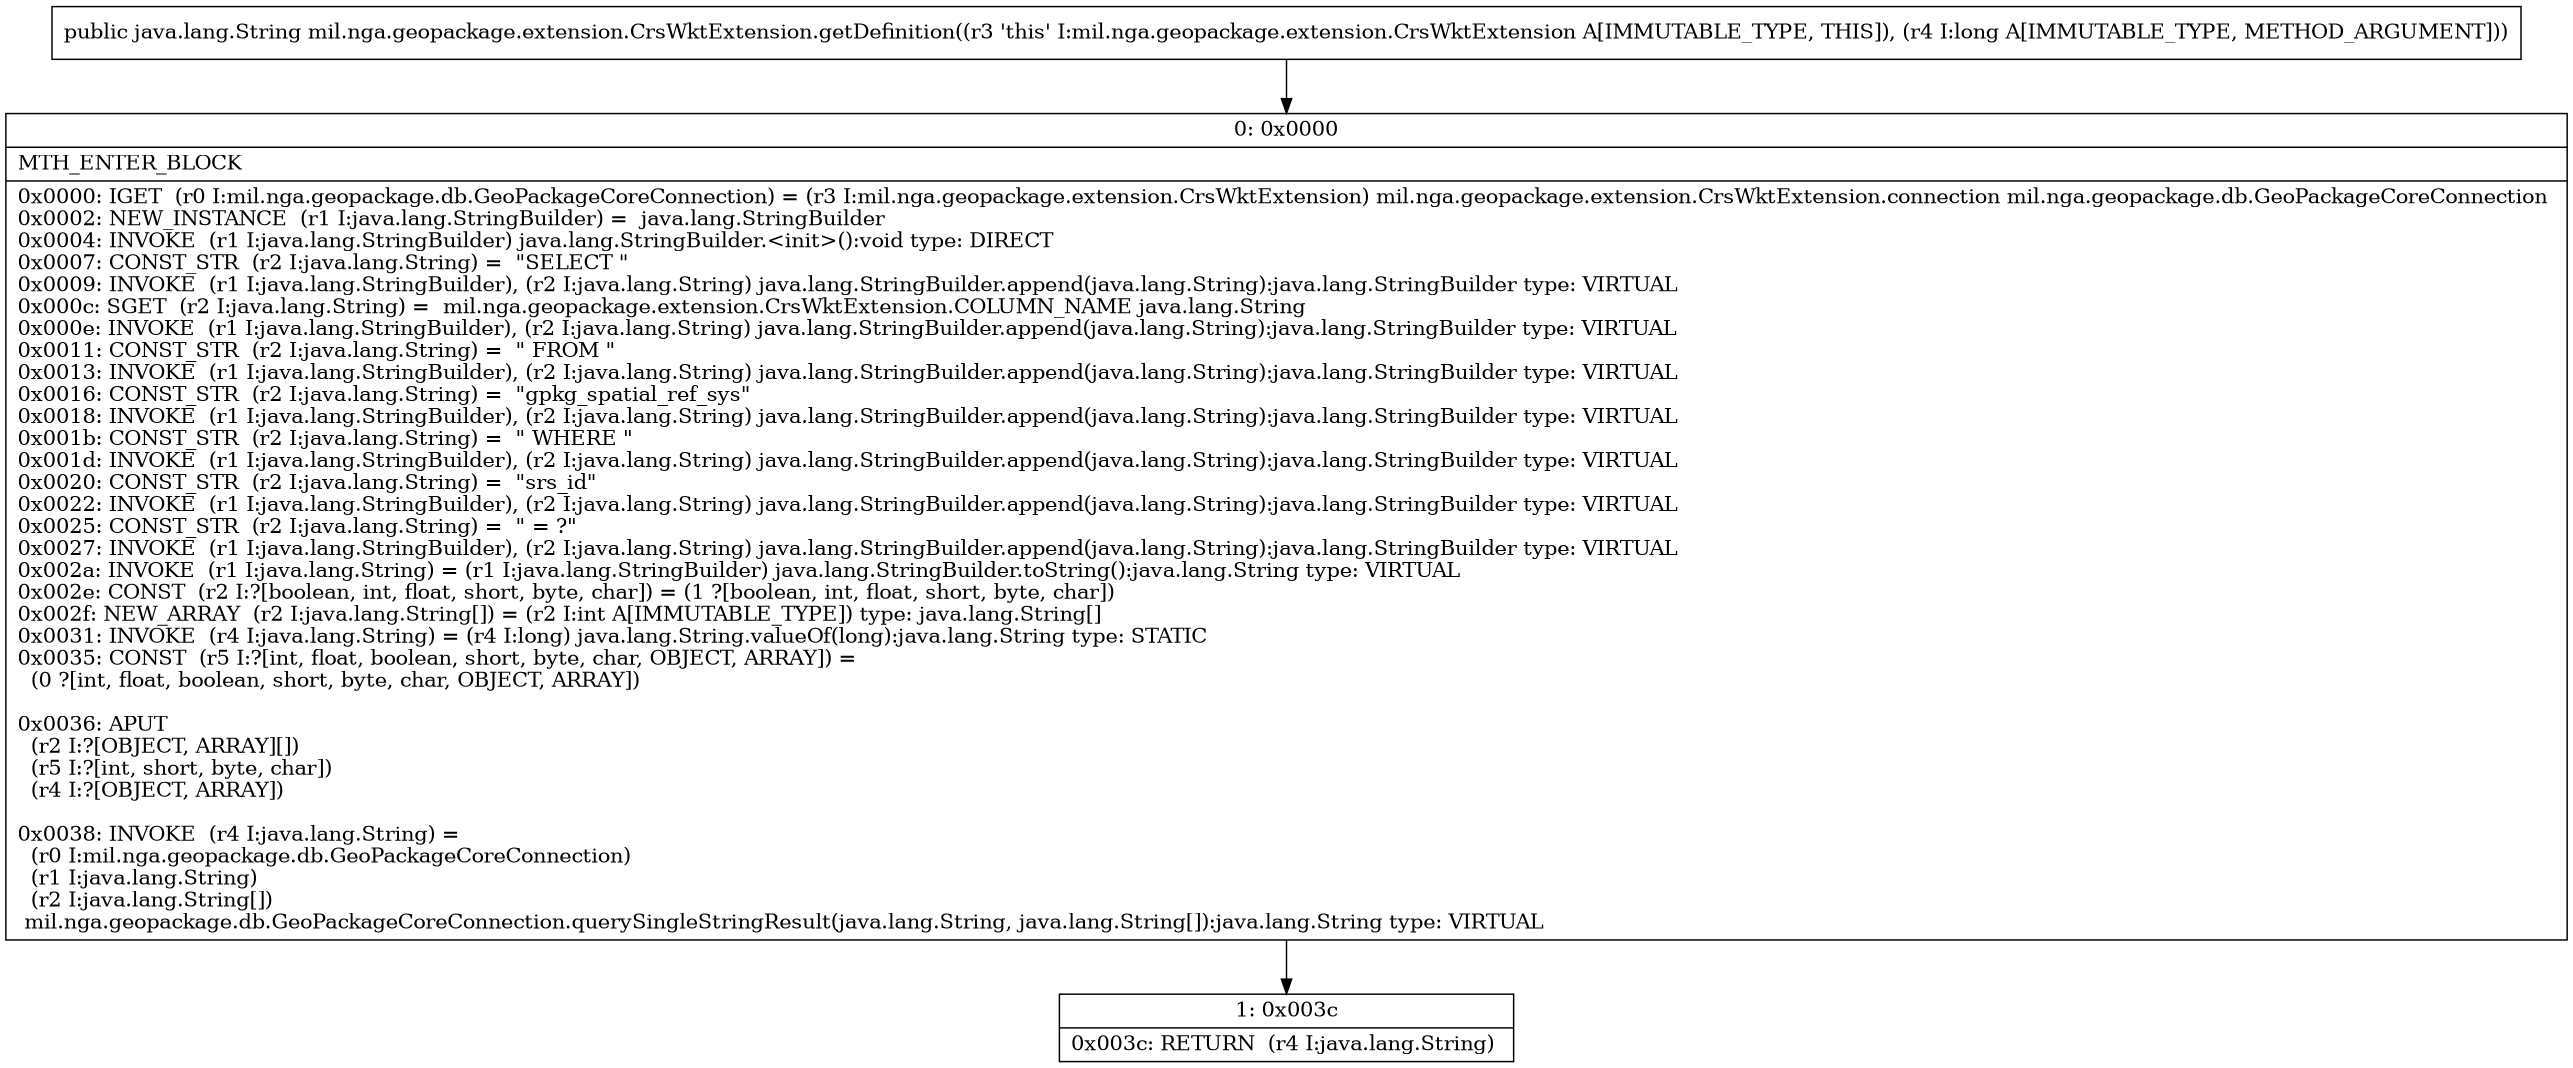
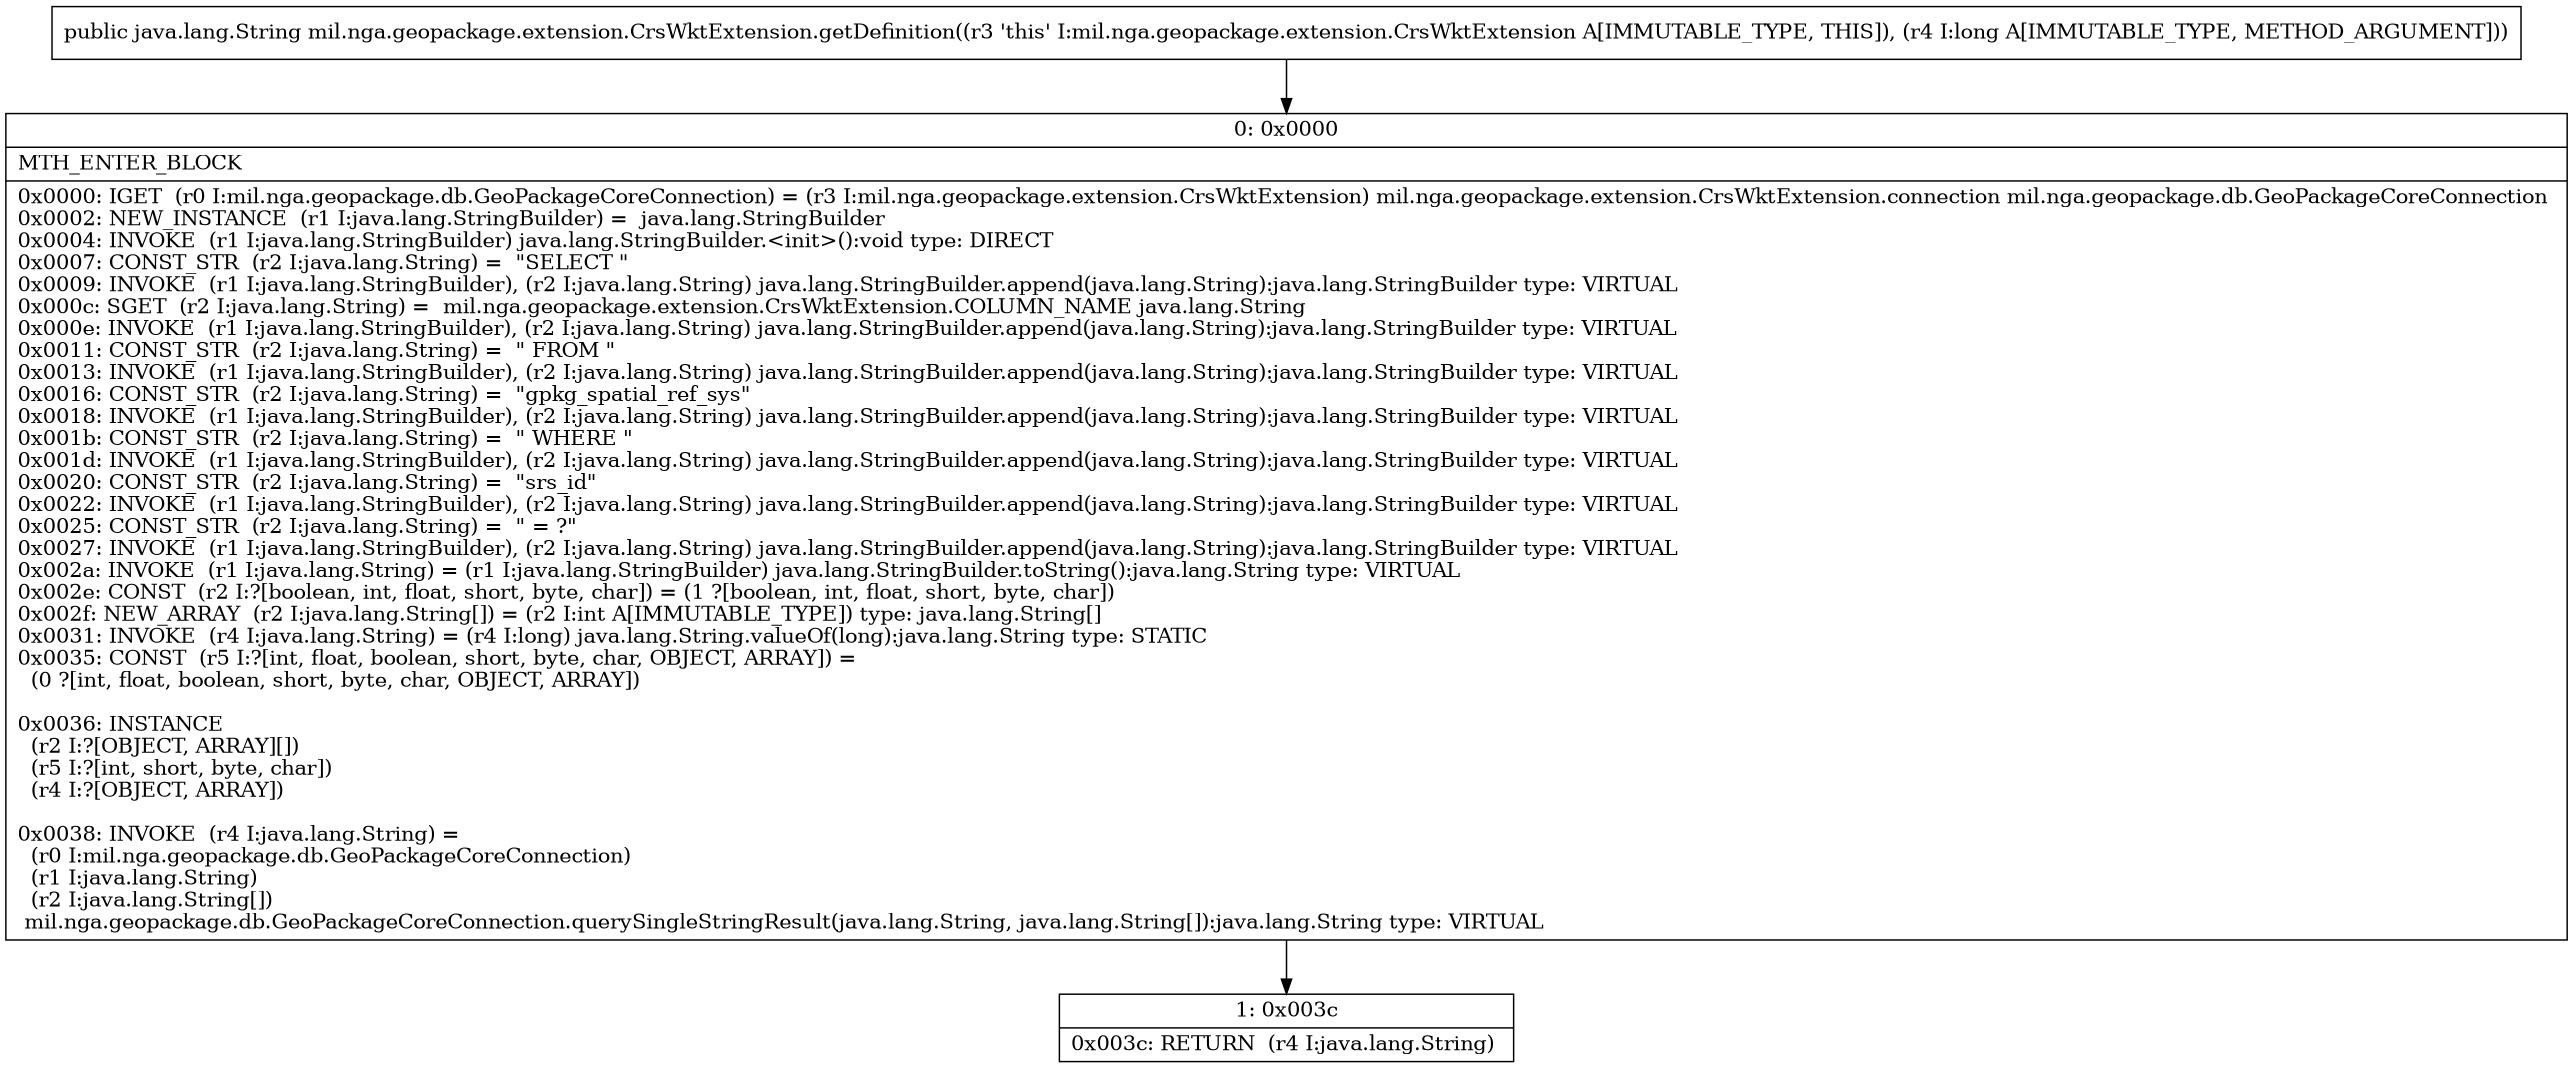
(100, 725) -> (127, 725)
